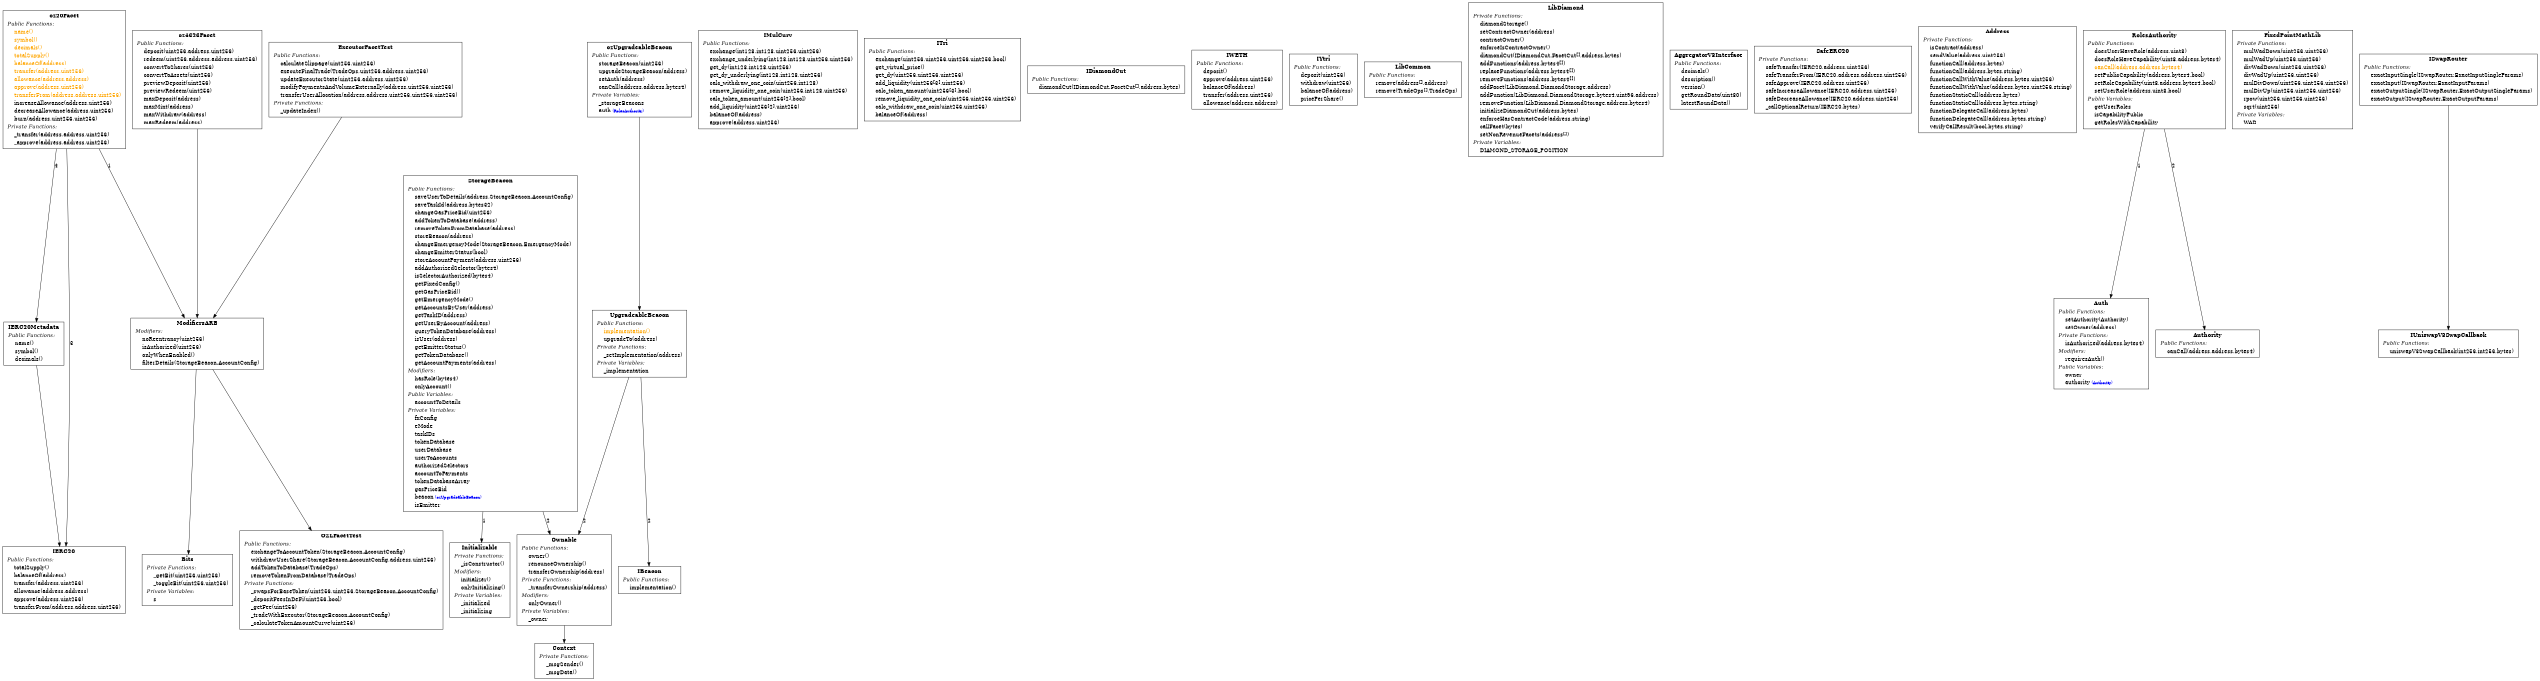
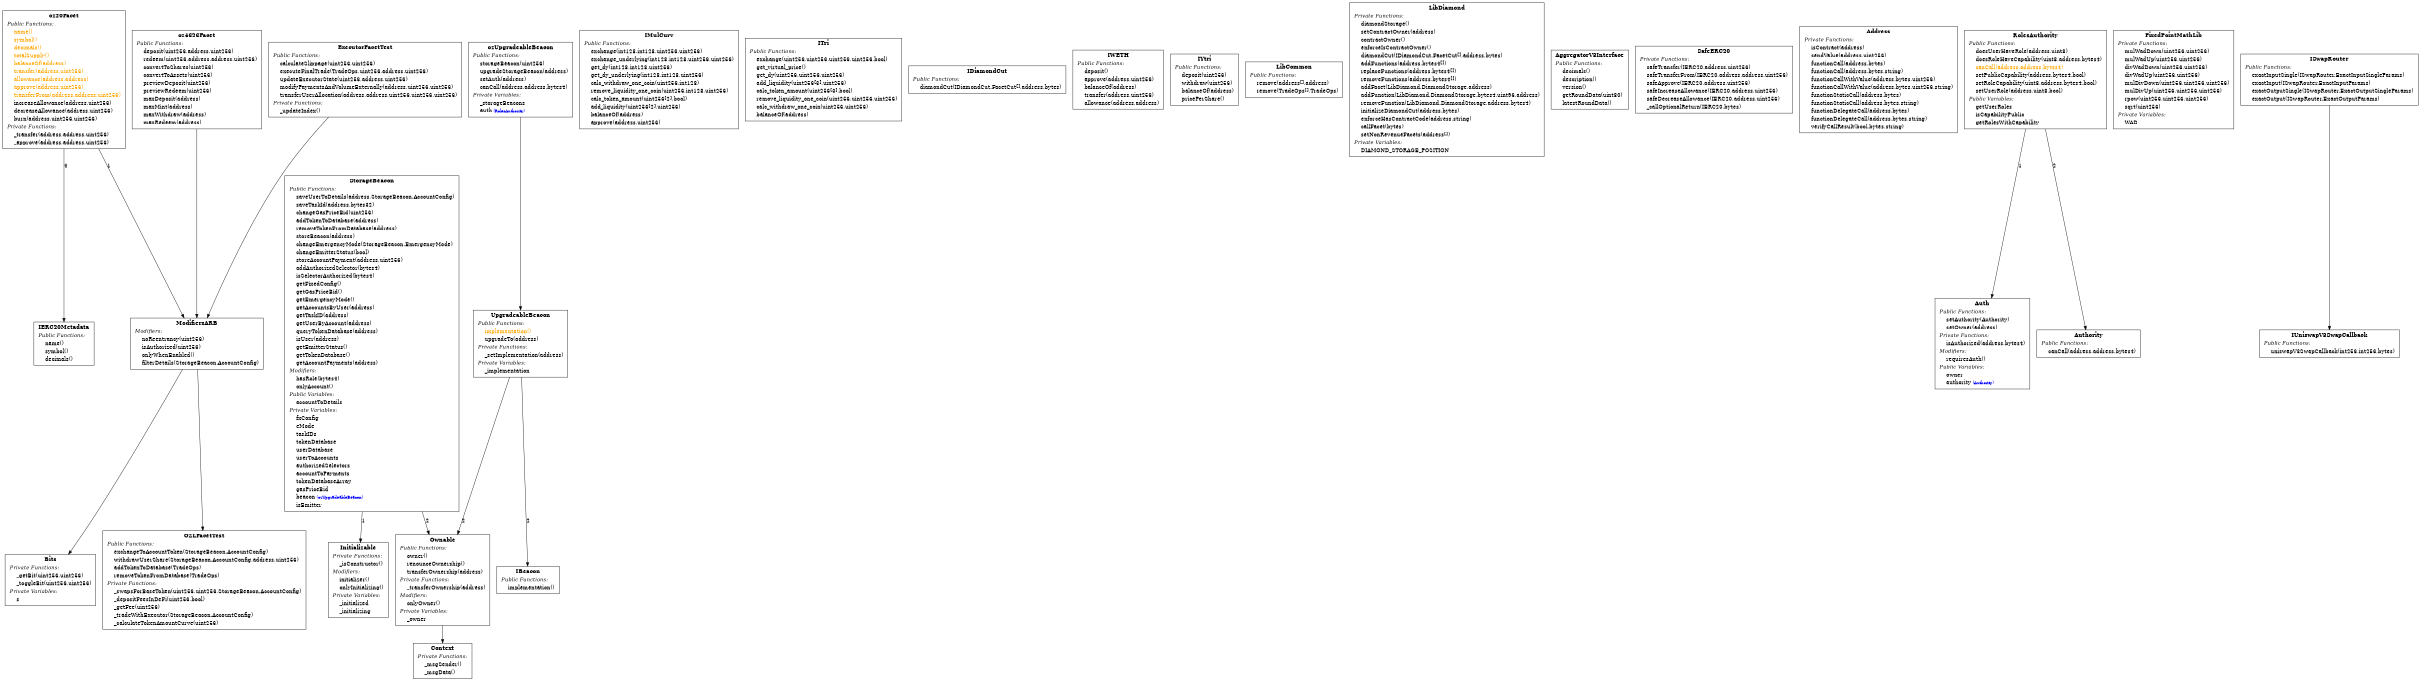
(64, 580) -> none
